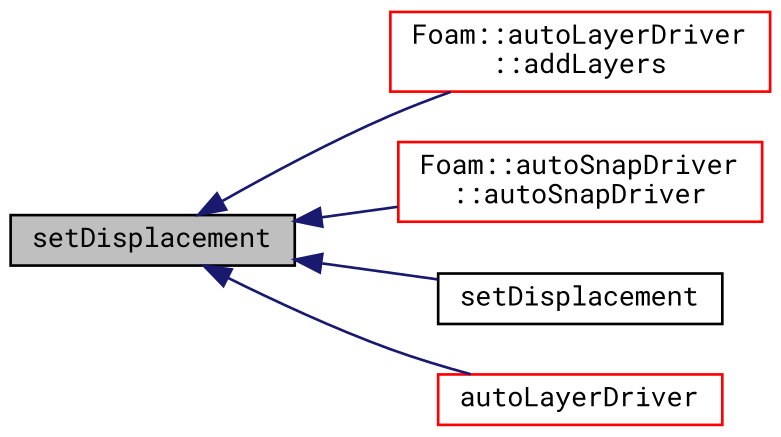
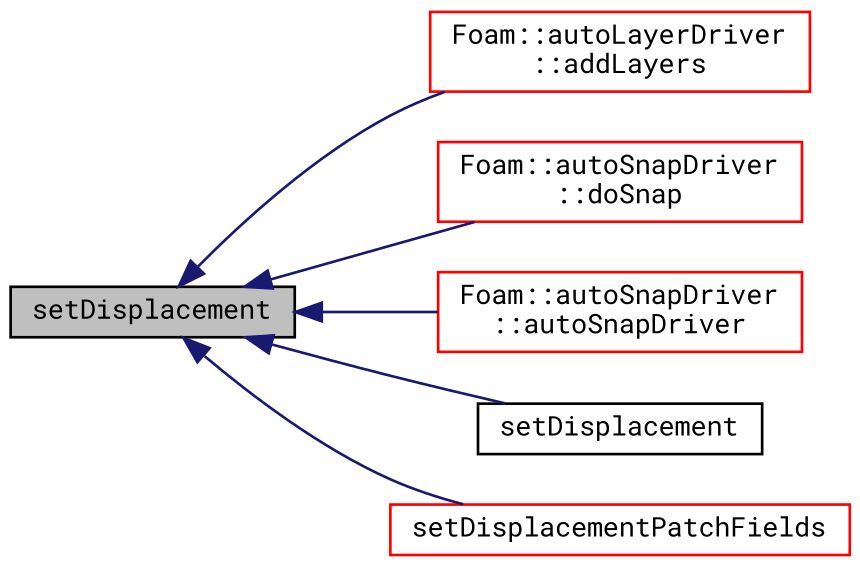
none -> (620, 182)
(580, 400) -> (620, 530)
